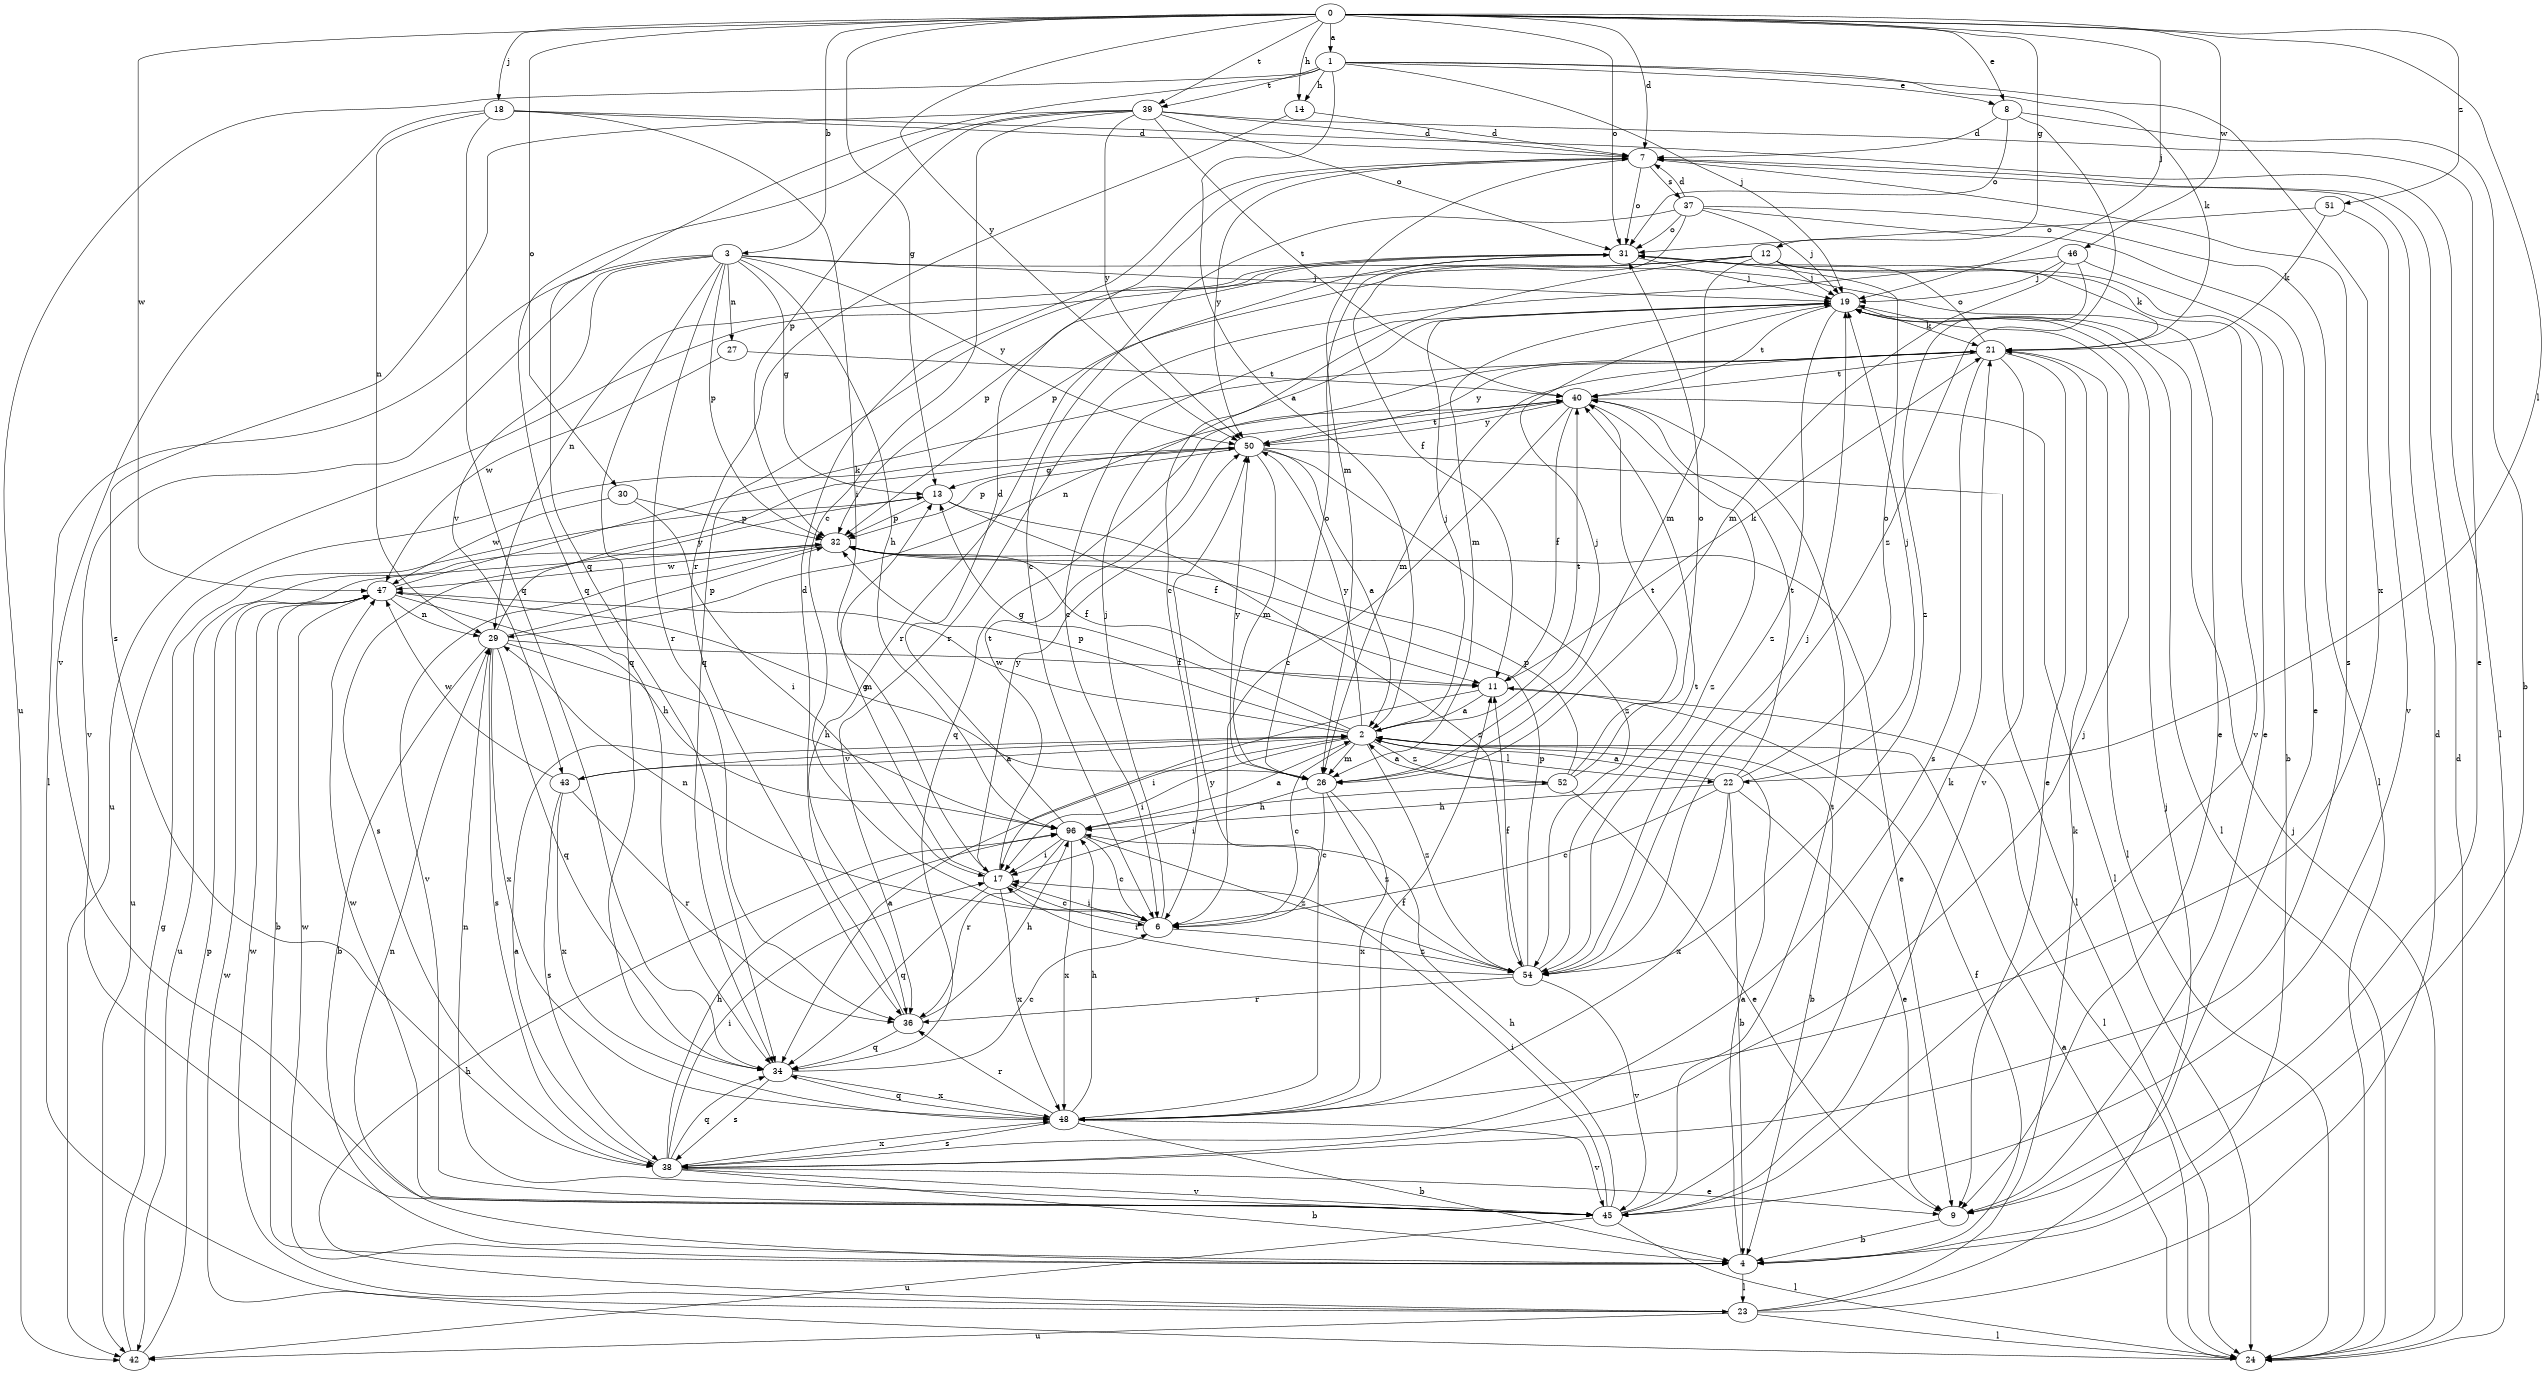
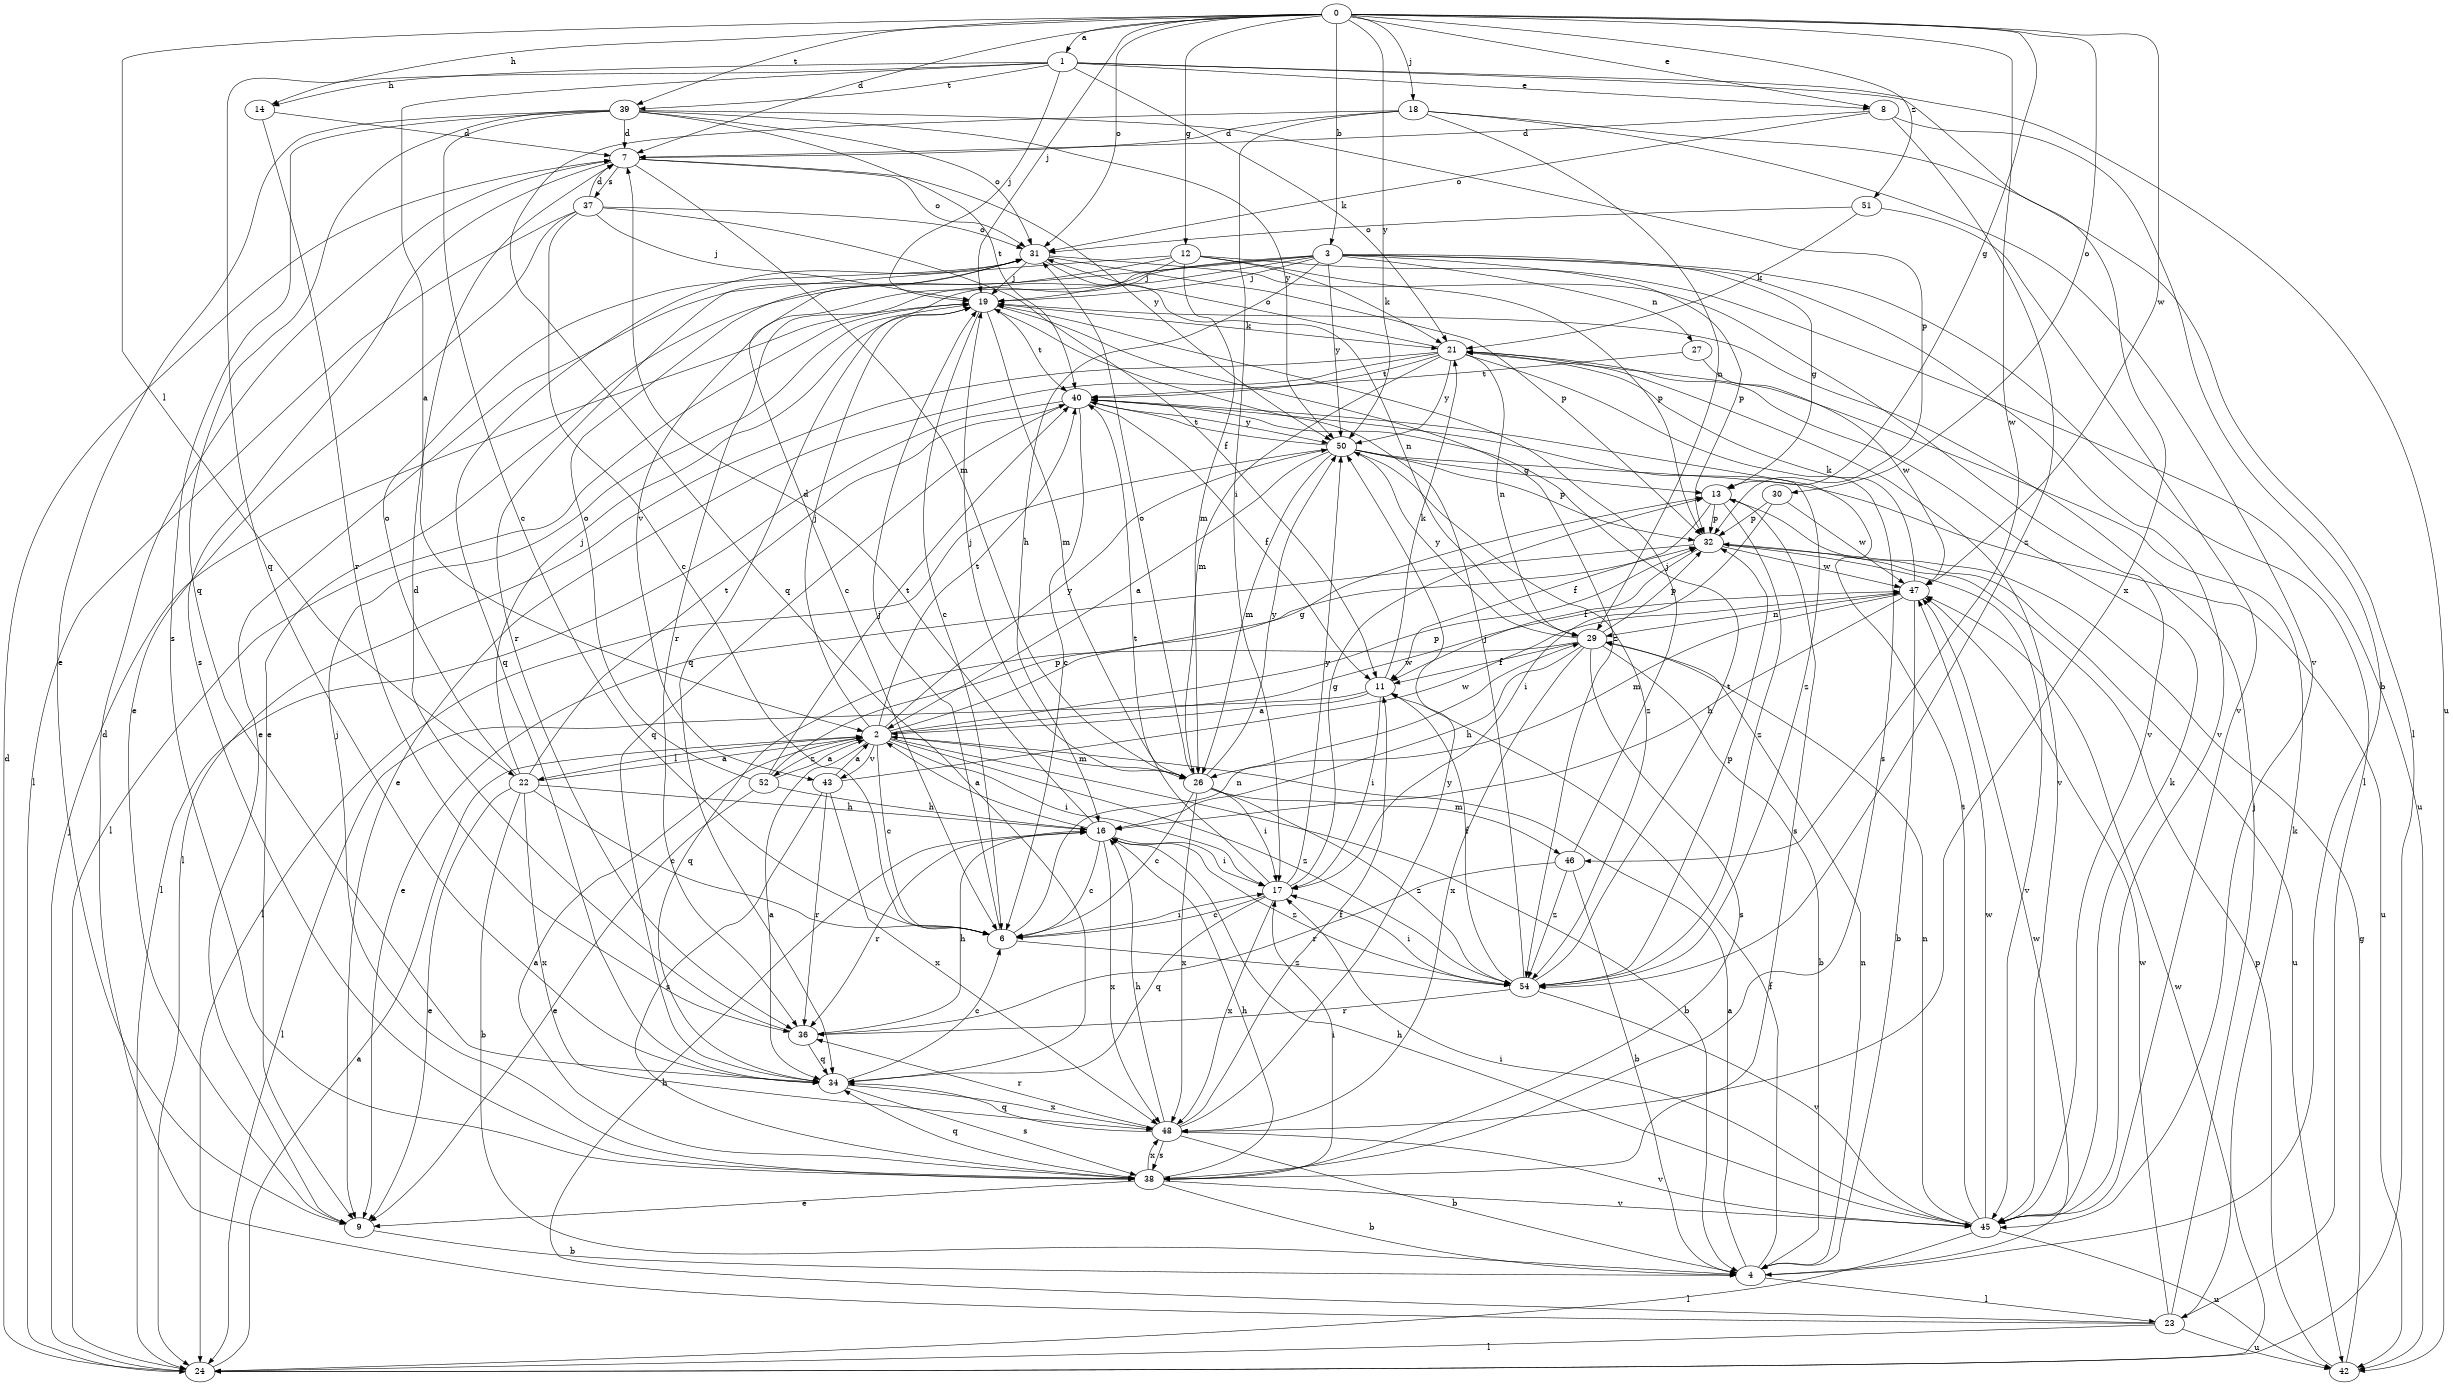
(1723, 523) -> (1377, 806)
(1071, 831) -> (1101, 831)
